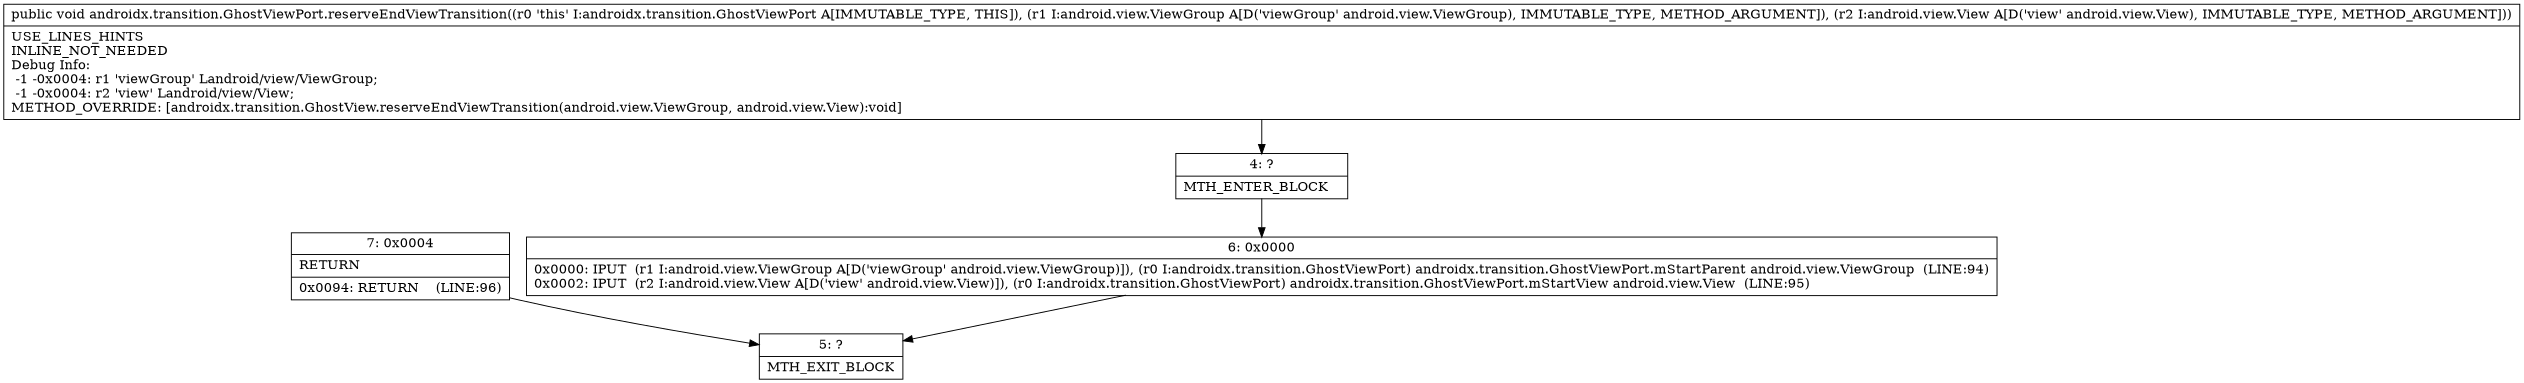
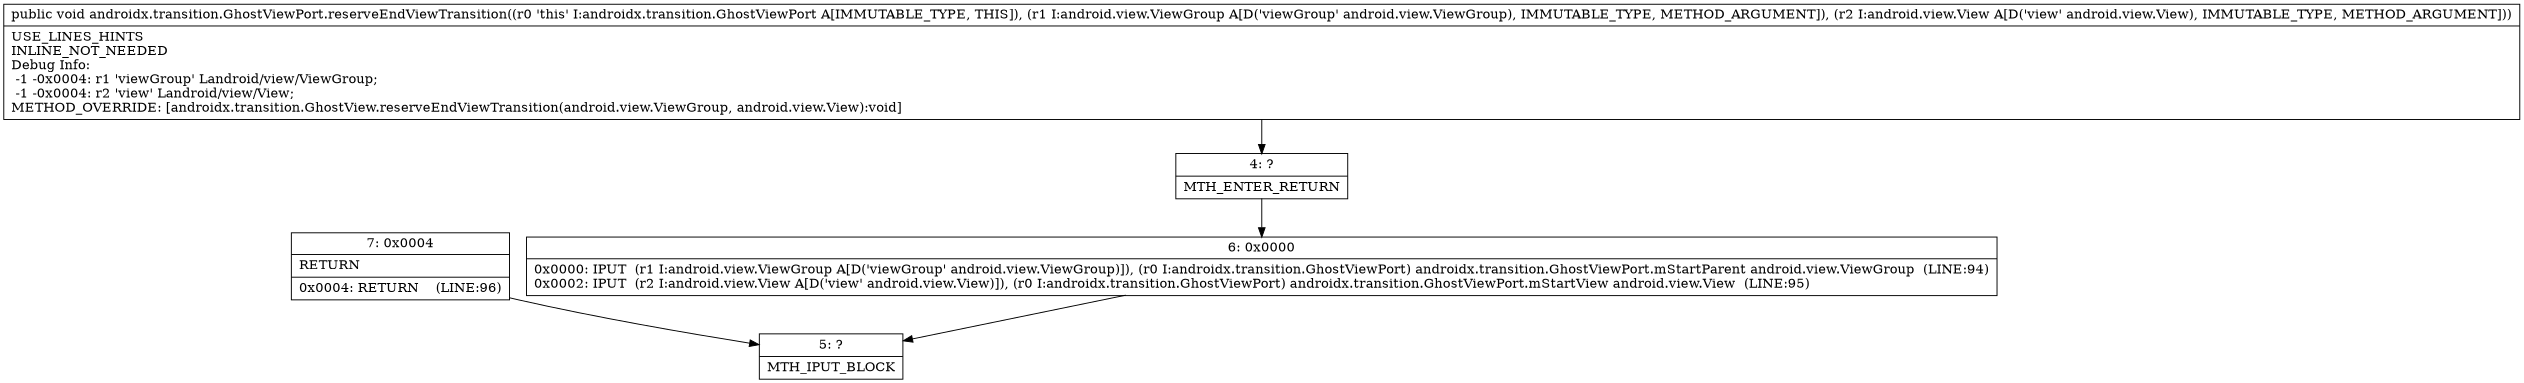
(1256, 187) -> (1262, 187)
(400, 288) -> (400, 288)
(831, 367) -> (831, 367)
